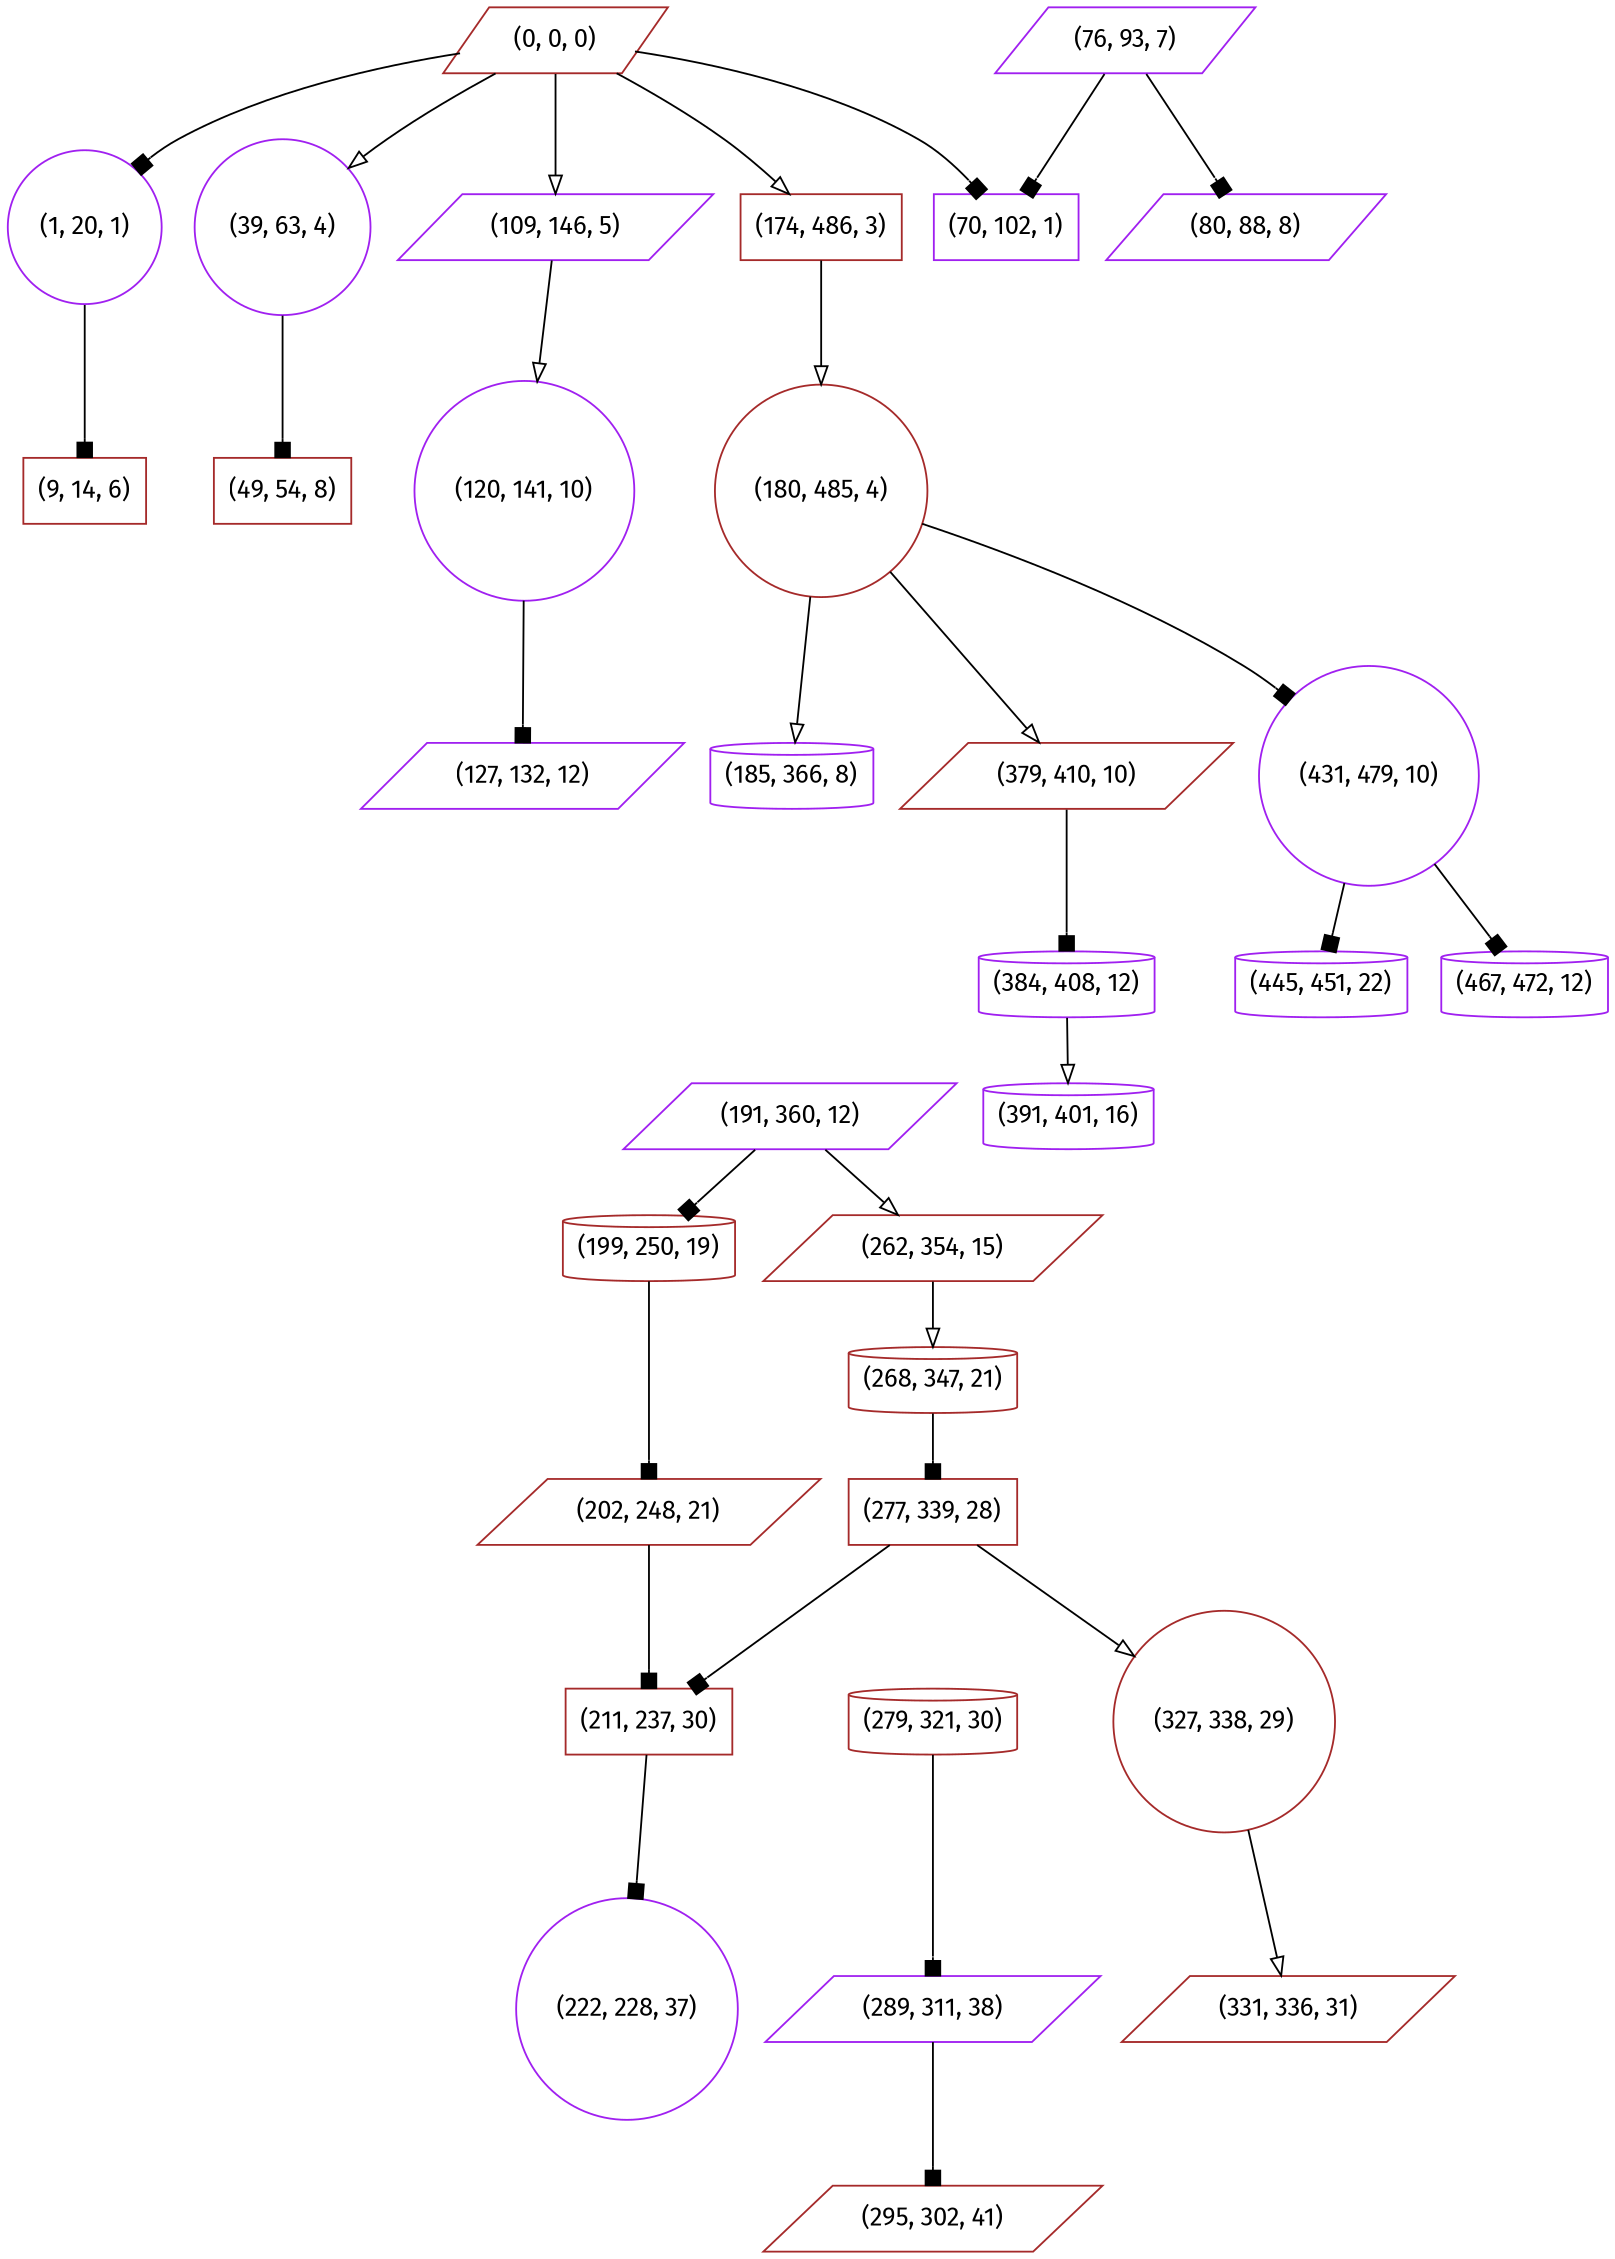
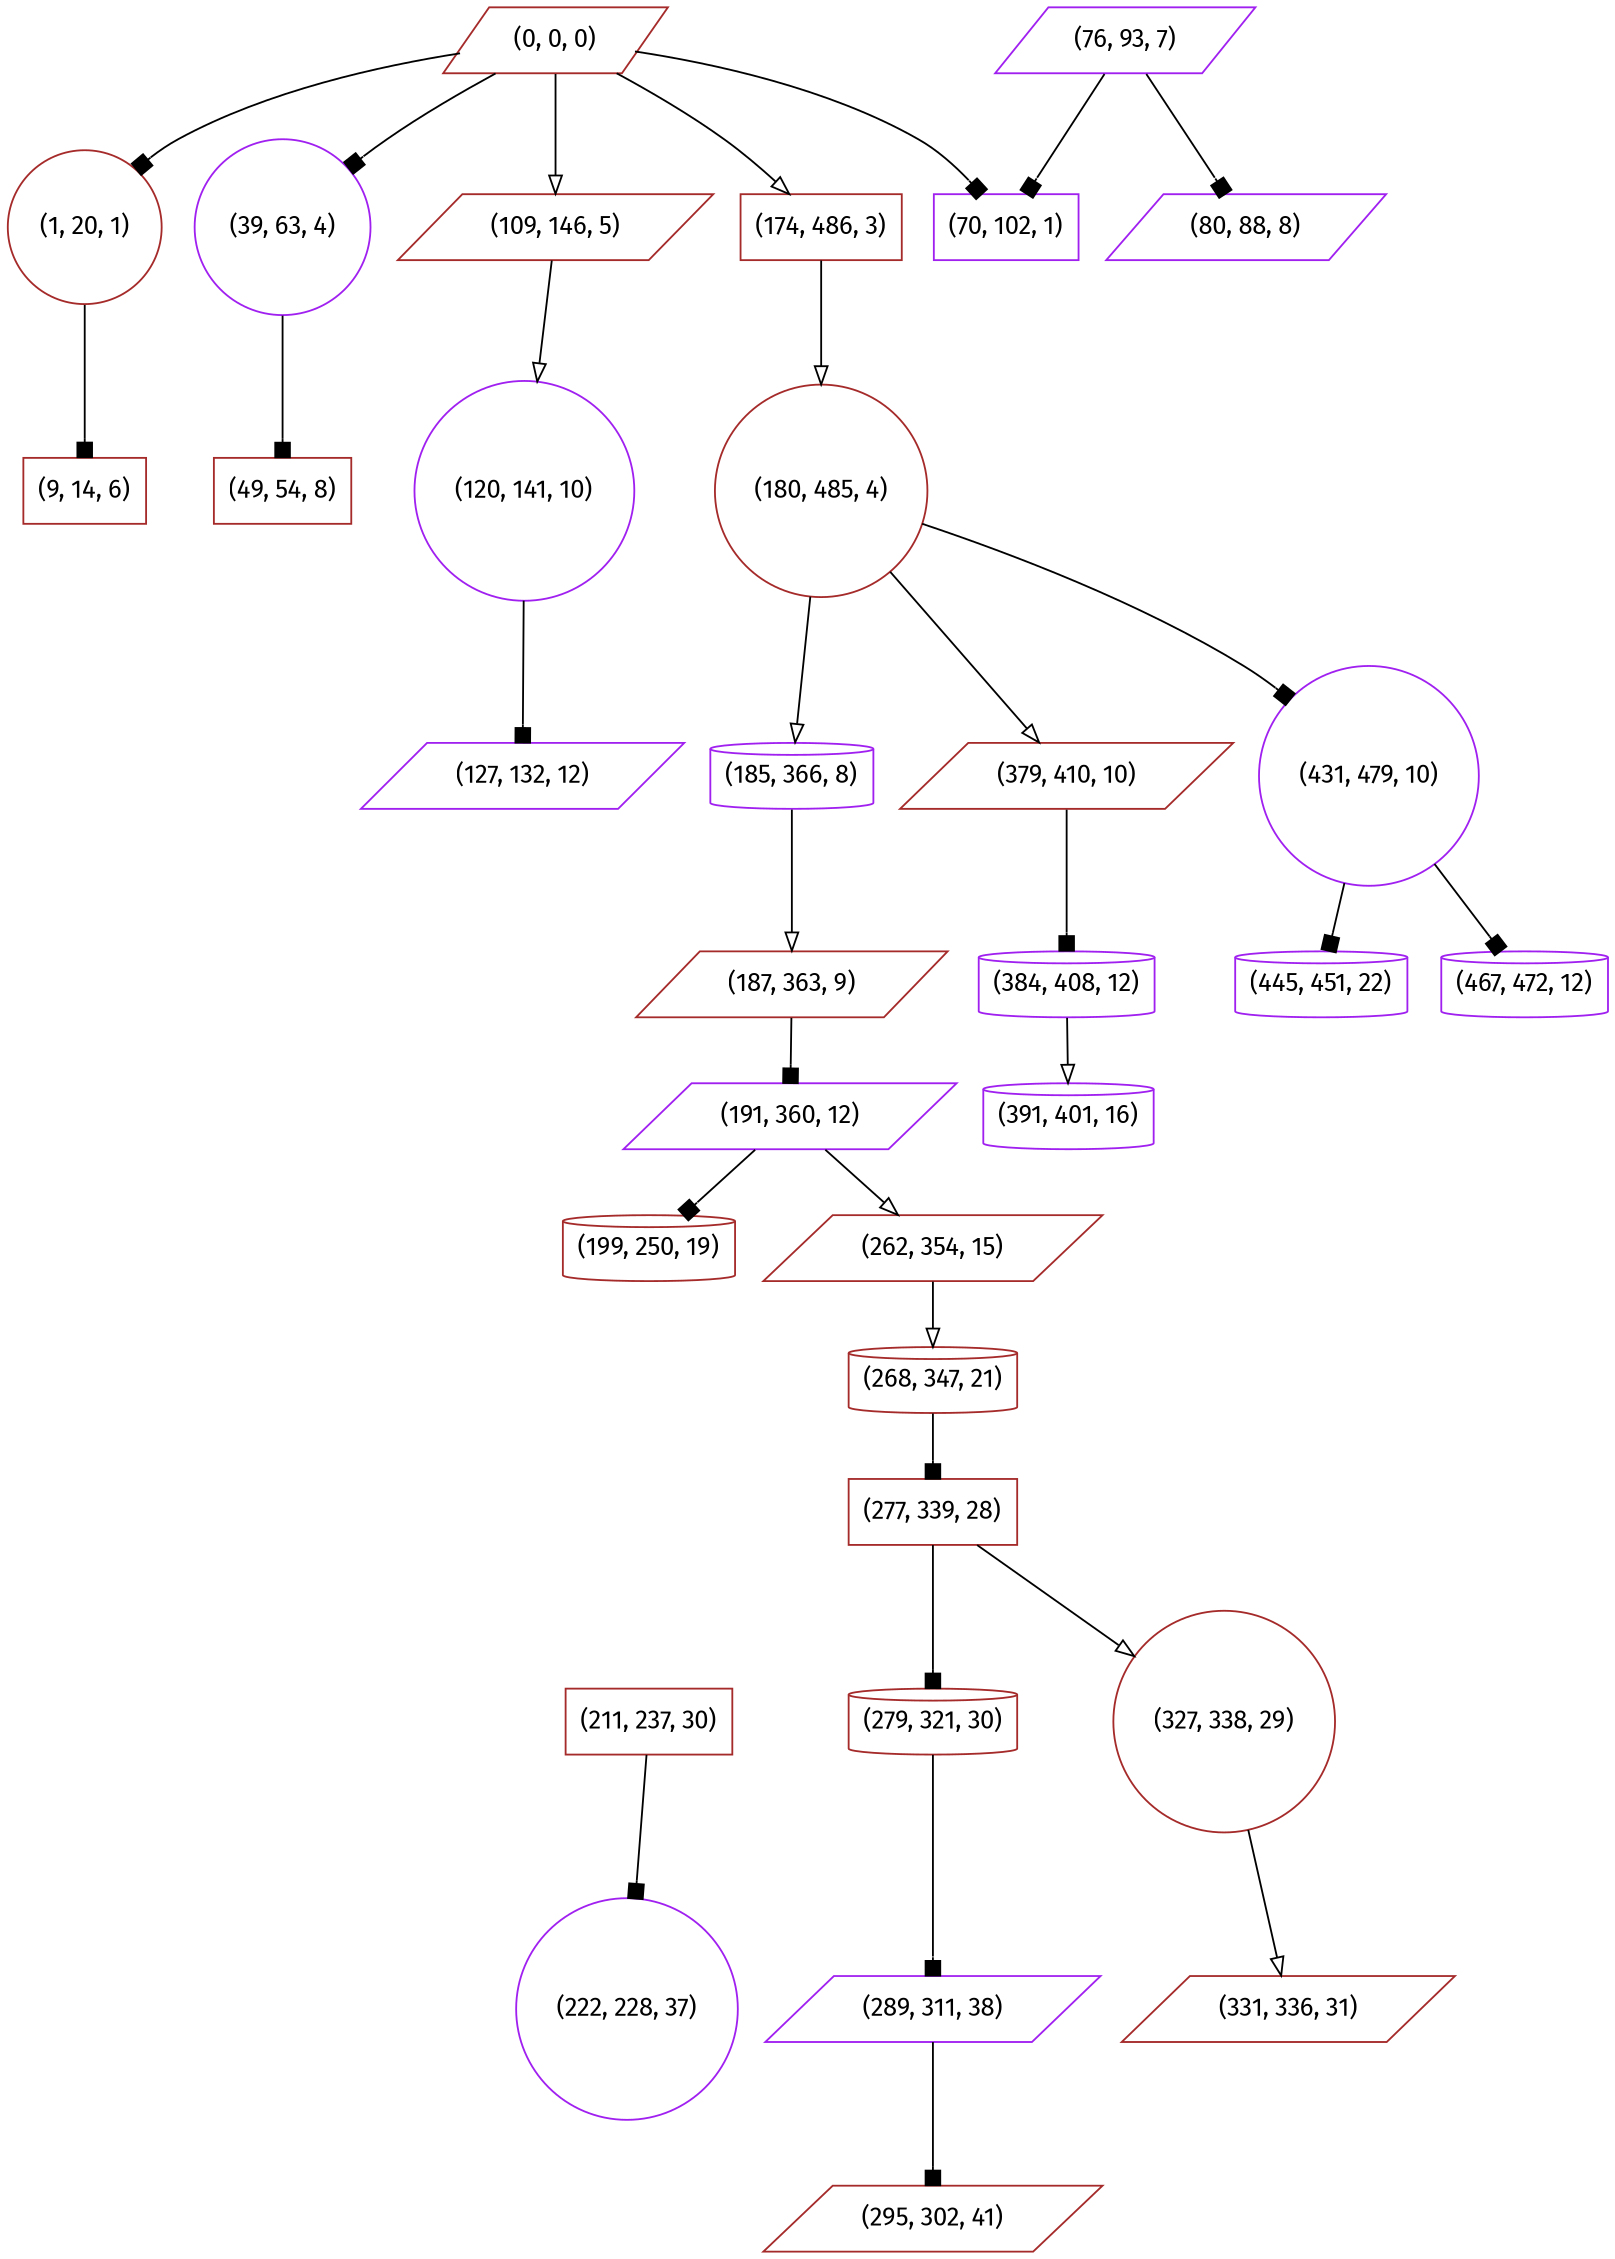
(428, 112) -> (428, 112)
(85, 227) -> (85, 227)
(556, 227) -> (556, 227)
none -> (792, 984)
(649, 1512) -> none
(799, 1611) -> (933, 1607)
